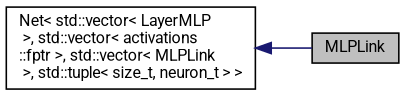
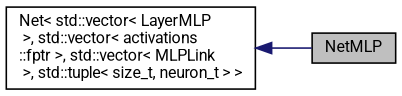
(355, 48) -> (354, 48)
